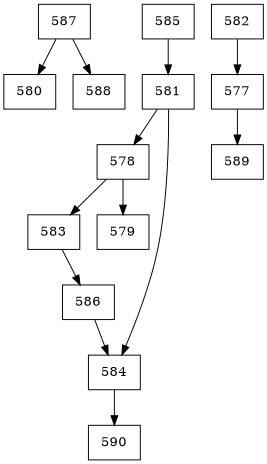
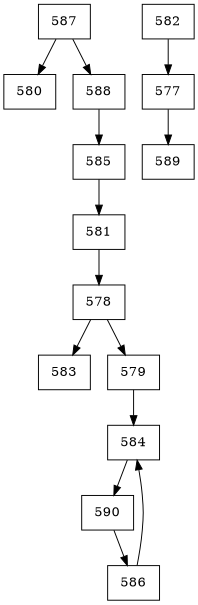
none -> (99, 122)
(161, 230) -> (134, 403)
(69, 263) -> (119, 543)
